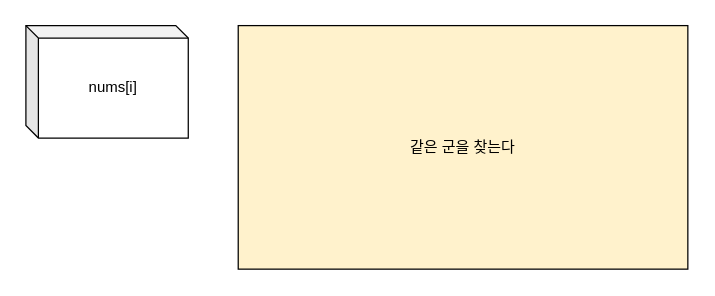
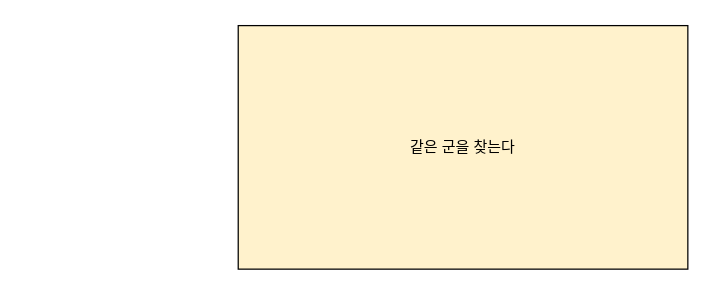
(107, 82) -> none
